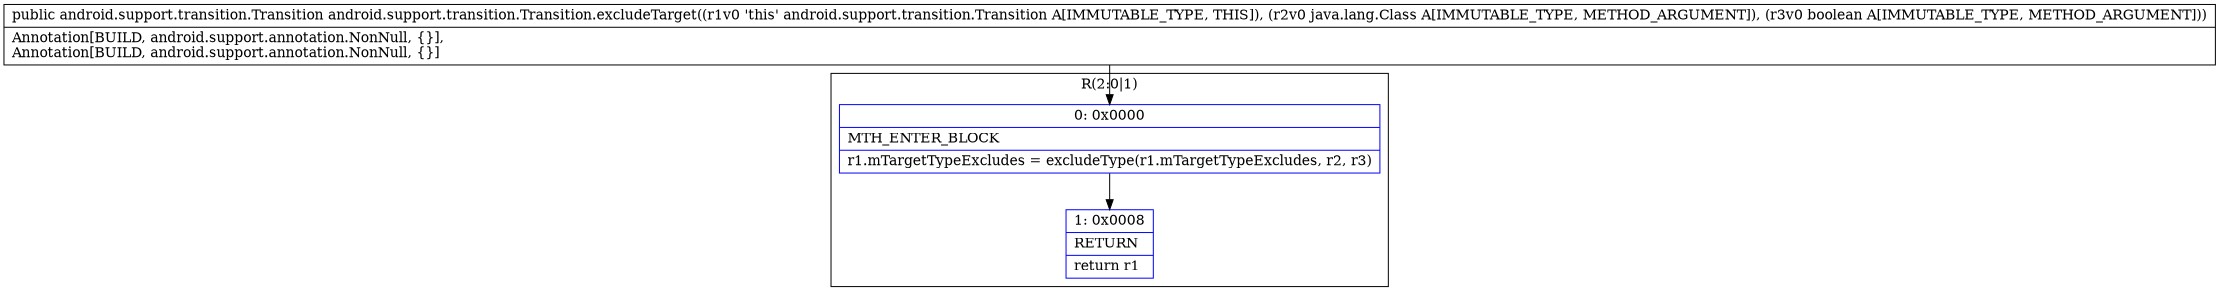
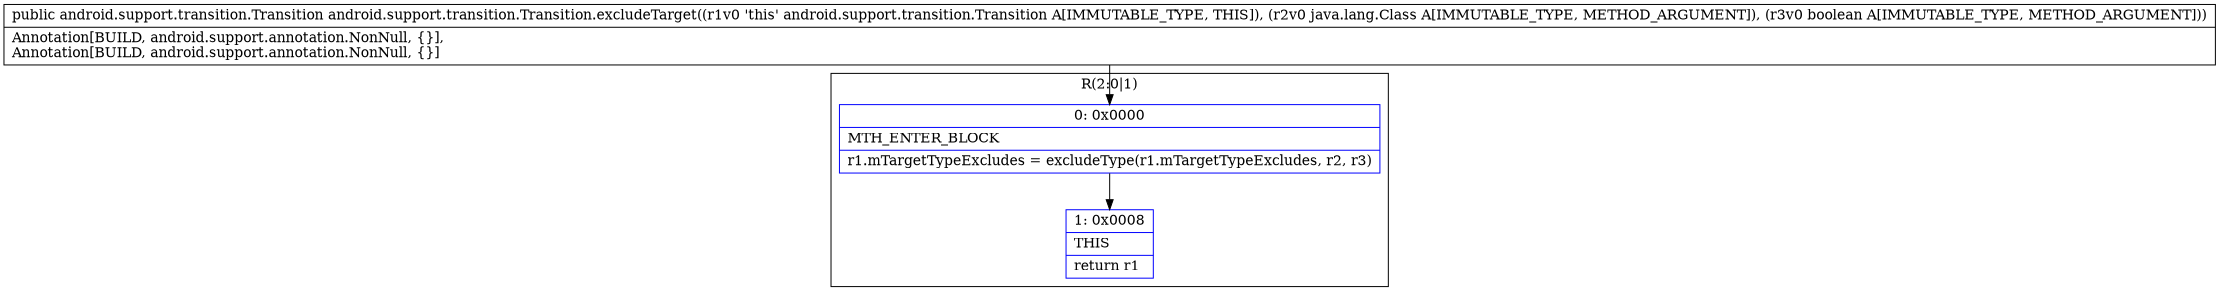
(1106, 243) -> (1092, 243)
